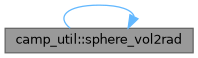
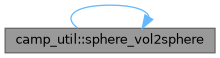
(99, 41) -> (110, 41)
